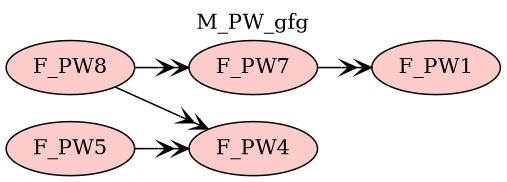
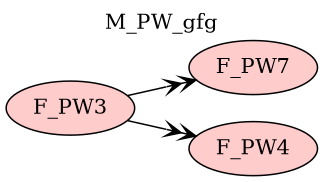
(70, 68) -> (70, 108)
(436, 68) -> none
(70, 149) -> none
